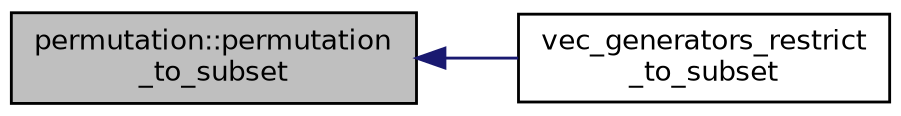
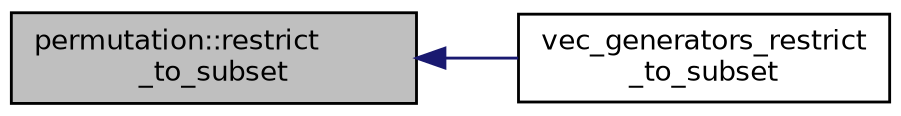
(214, 58) -> (214, 58)
